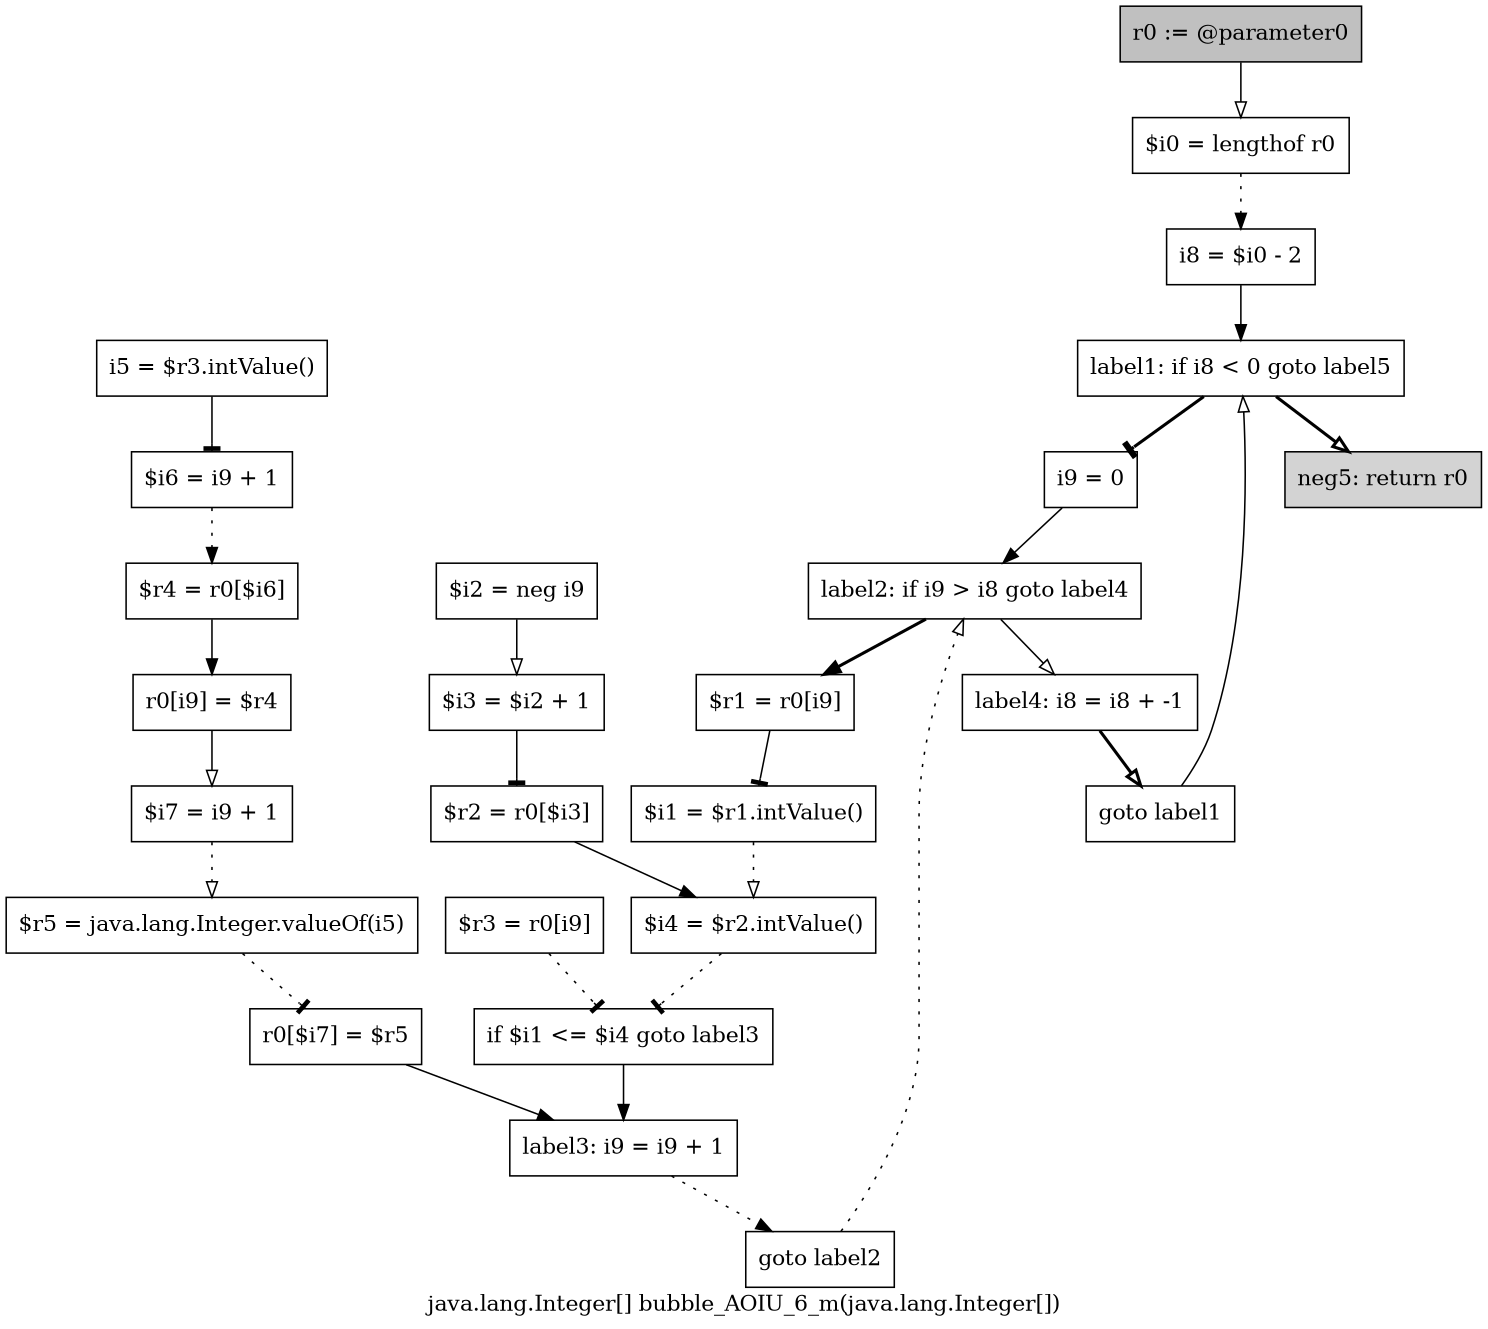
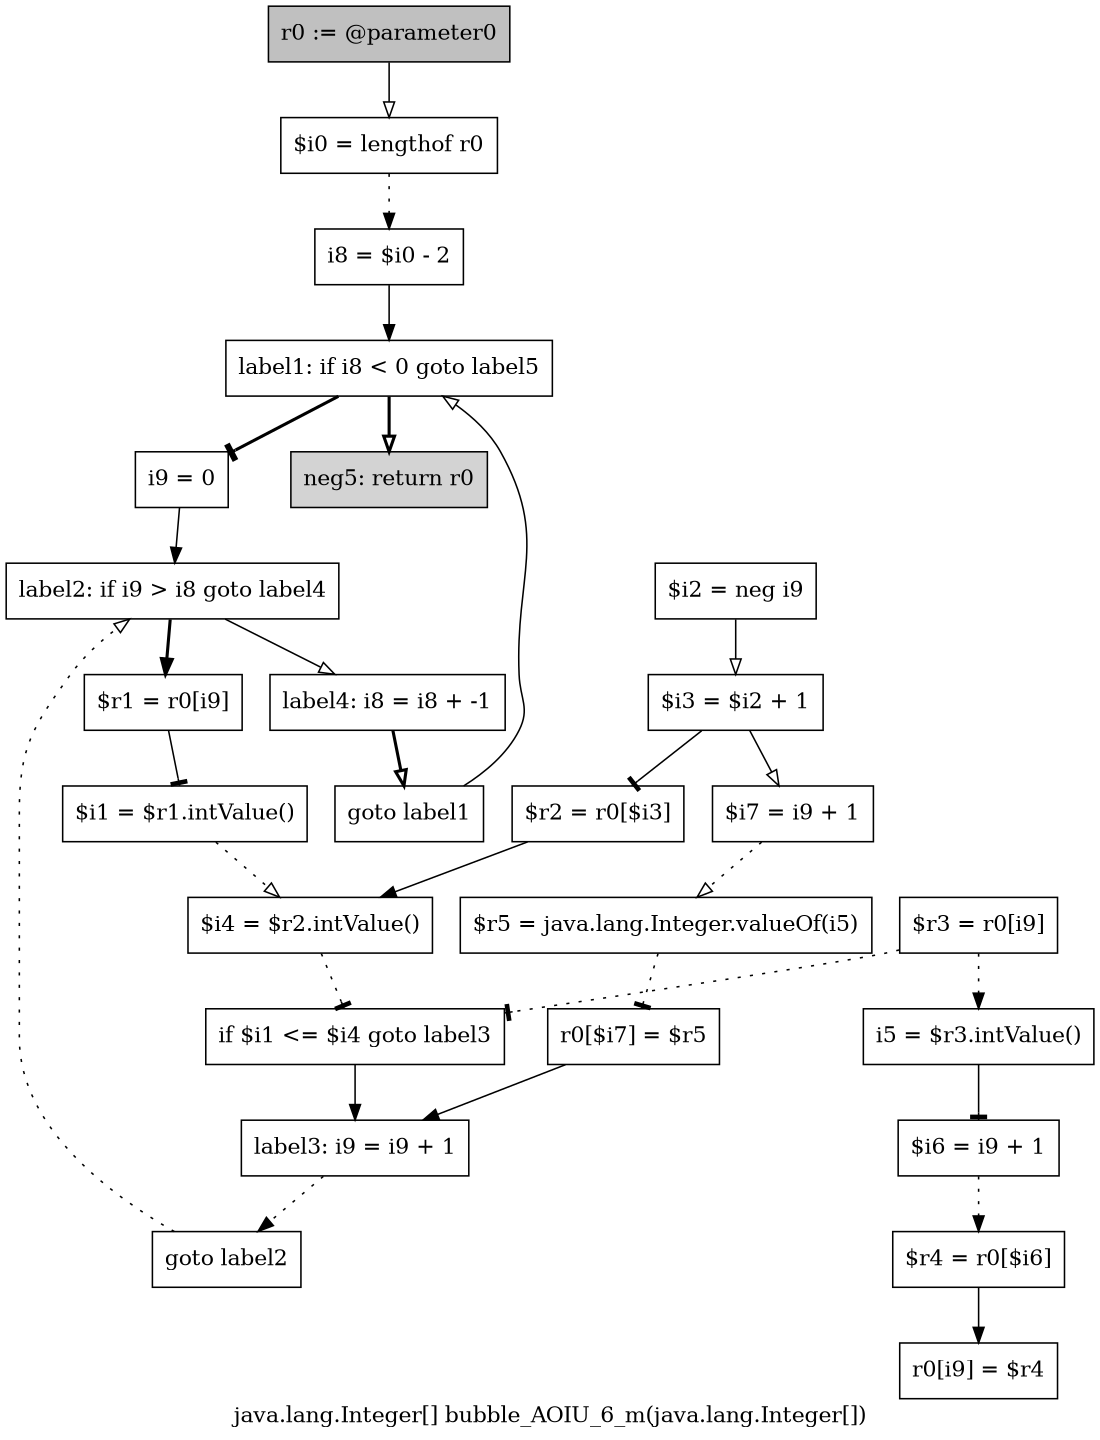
(212, 751) -> (761, 751)
none -> (979, 973)
